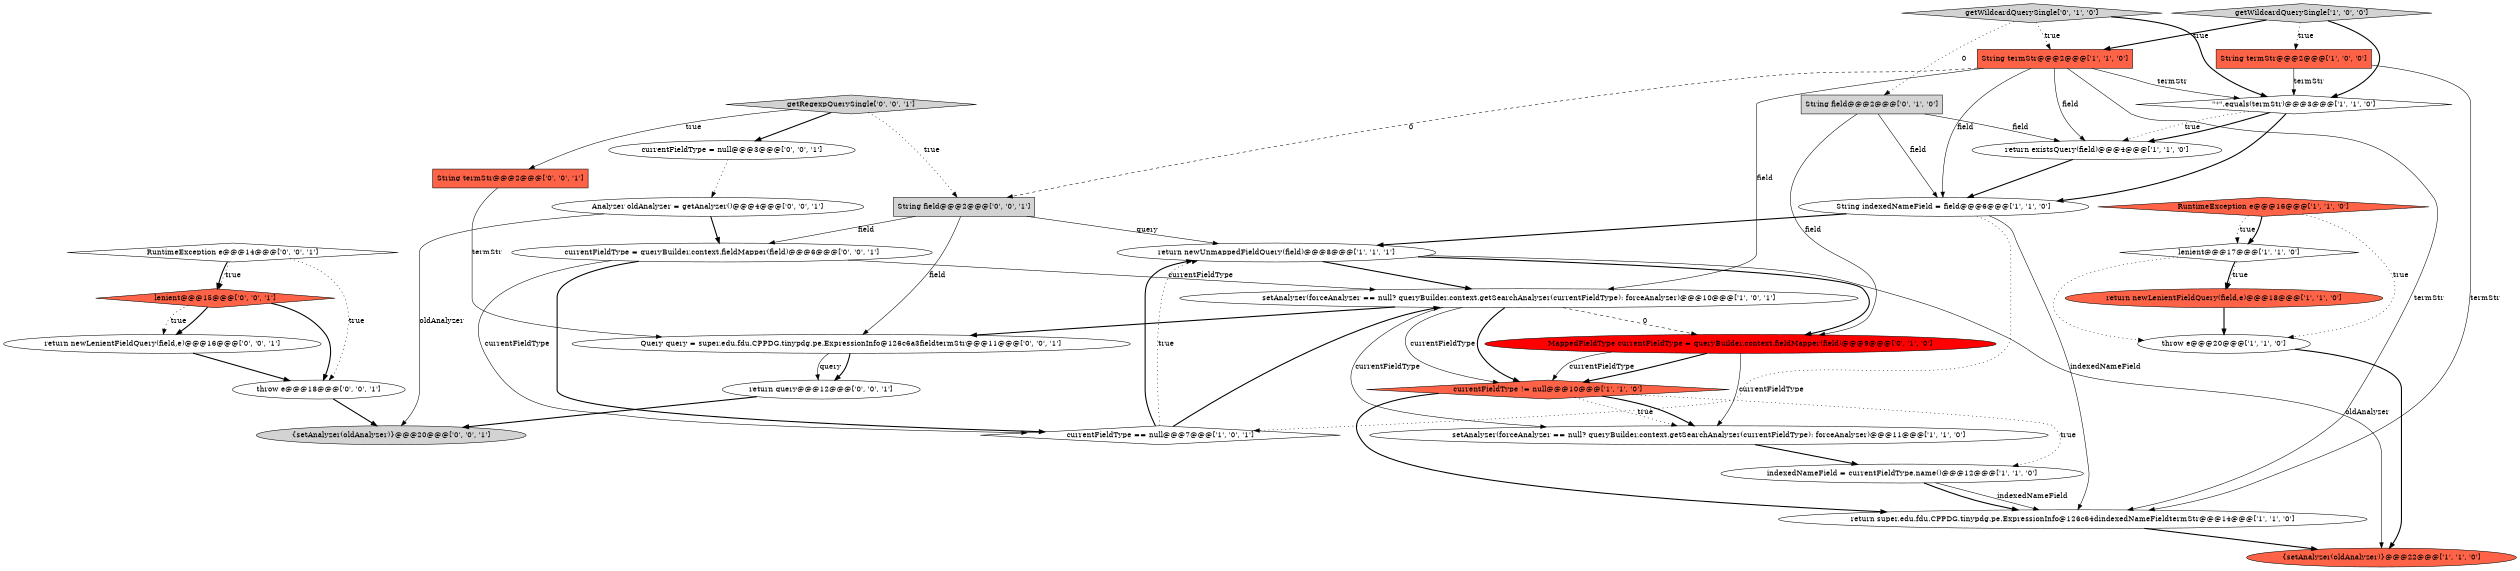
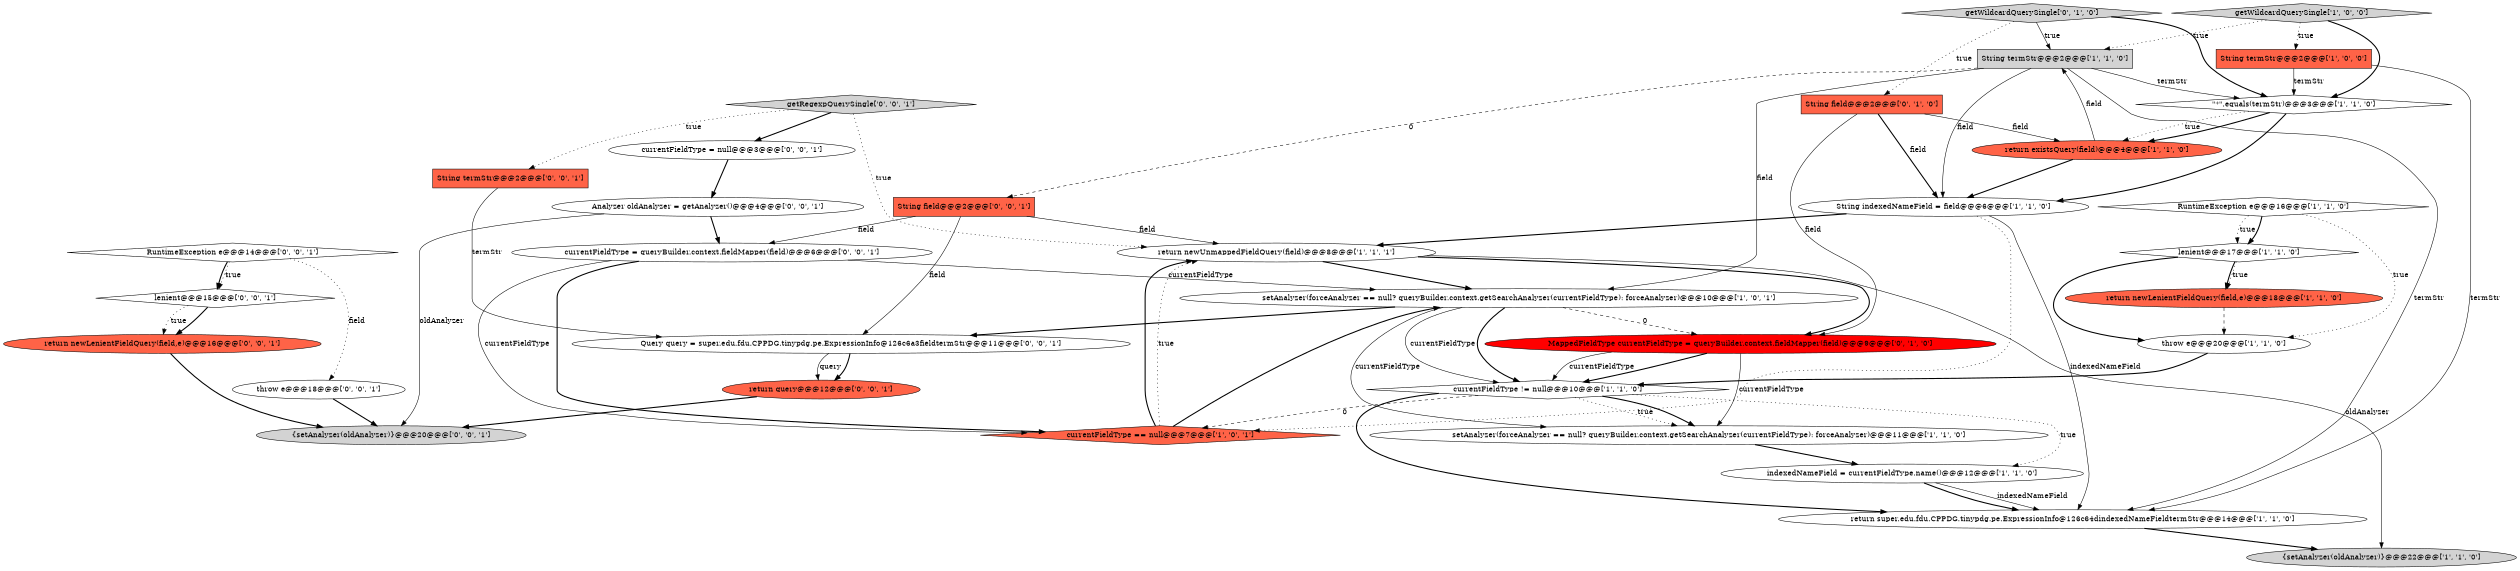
(2042, 33) -> (2042, 33)
(2184, 35) -> (2184, 35)
(1964, 59) -> (1964, 59)
(2055, 59) -> (2055, 59)
(1872, 104) -> (1872, 104)
(2059, 106) -> (2083, 105)
(661, 128) -> (661, 128)
(915, 149) -> (960, 233)
(2097, 150) -> (2097, 150)
(1906, 154) -> (1906, 154)
(721, 176) -> (721, 176)
(964, 207) -> (964, 207)
(2263, 207) -> (2263, 207)
(1147, 230) -> (1147, 230)
(2064, 286) -> (2064, 286)
(215, 298) -> (215, 298)
(2224, 318) -> (2224, 318)
(357, 321) -> (357, 321)
(318, 326) -> none
(162, 344) -> (162, 344)
(239, 366) -> (237, 403)
(821, 390) -> (821, 390)
(1548, 390) -> (1548, 390)
none -> (1343, 408)
(2401, 408) -> (1927, 379)
(1160, 435) -> (1160, 435)
(2382, 558) -> (2382, 558)
